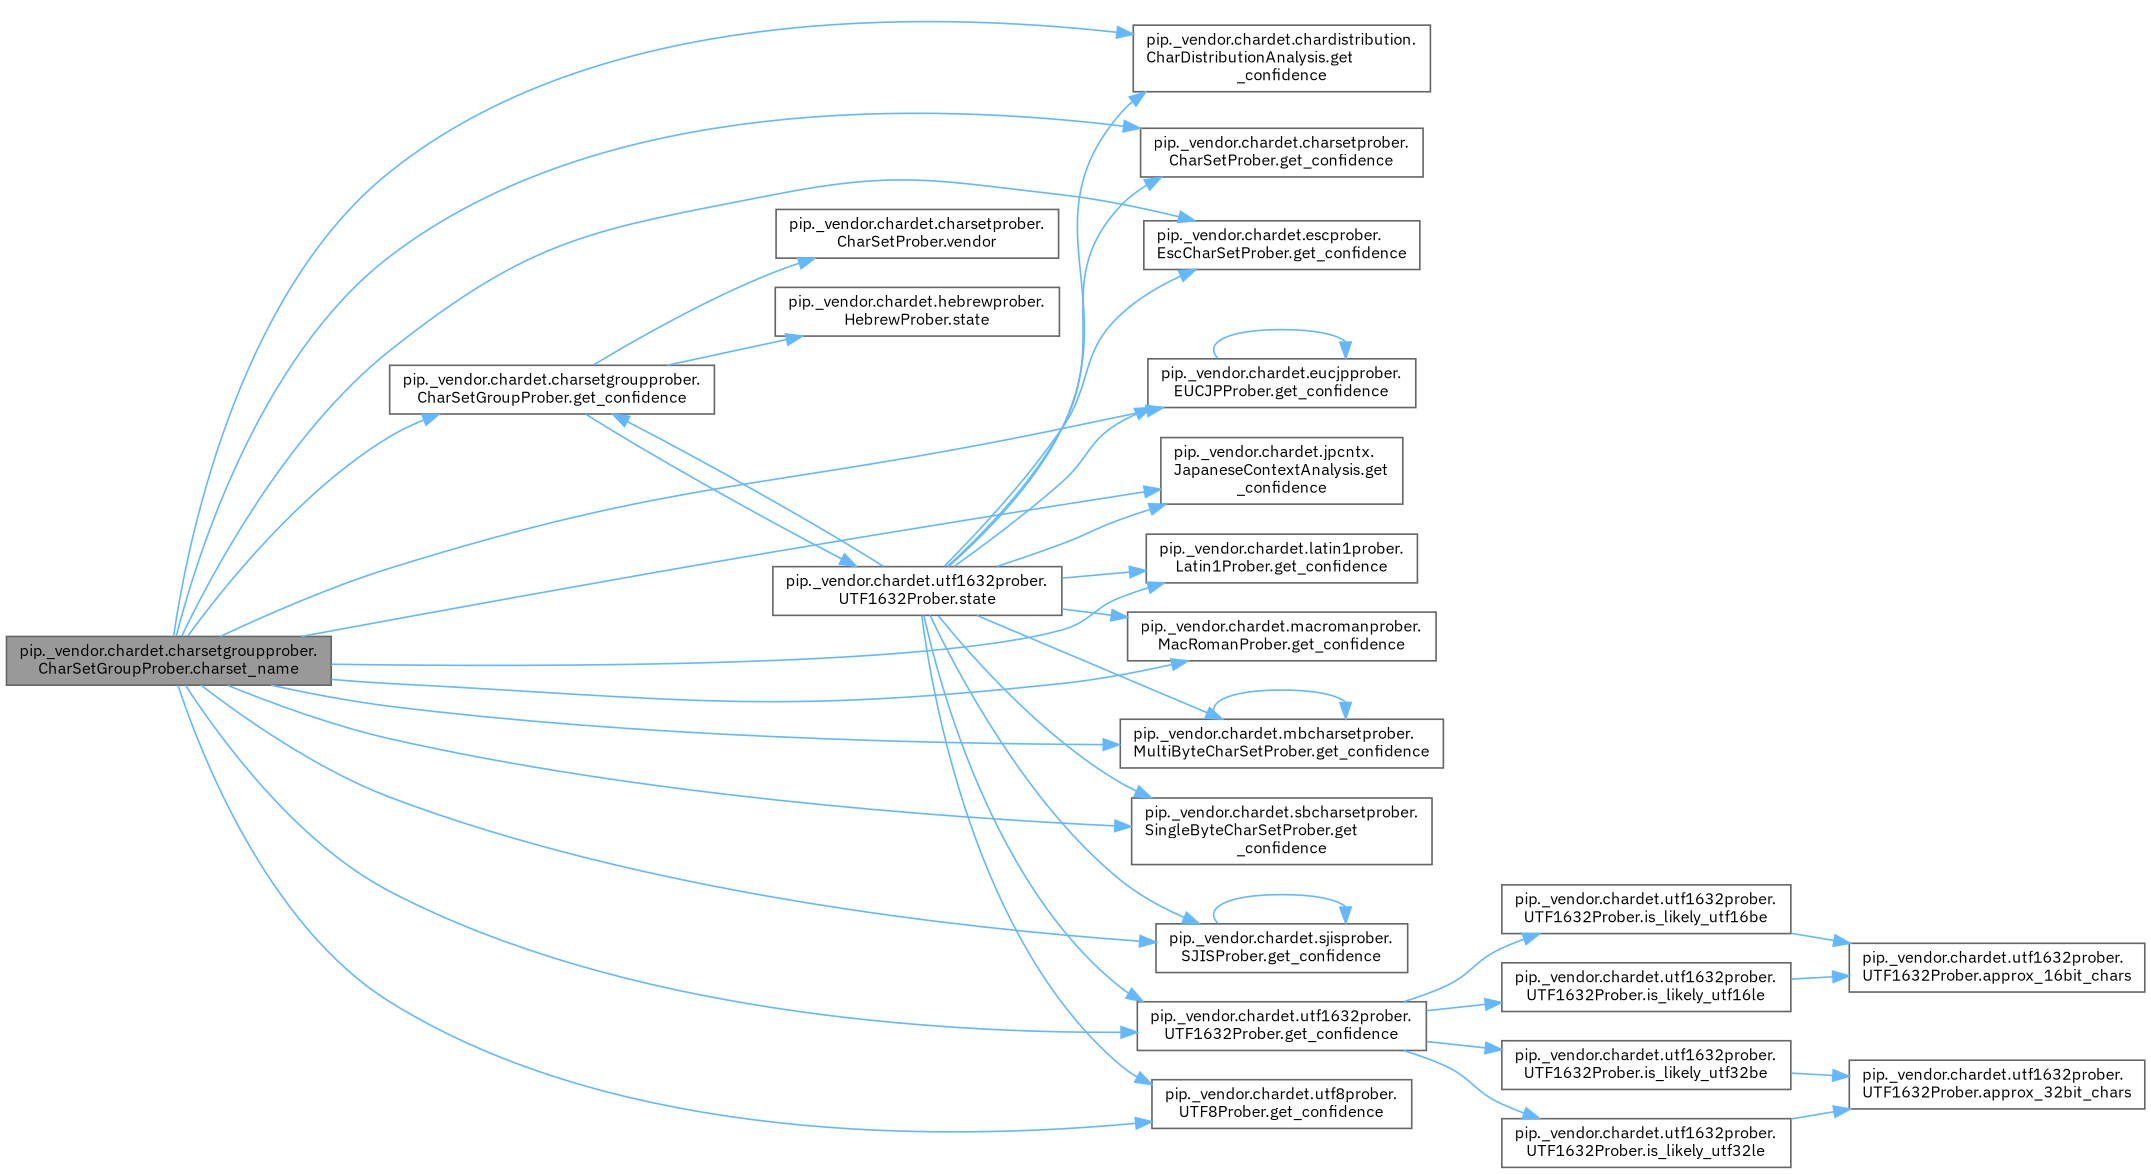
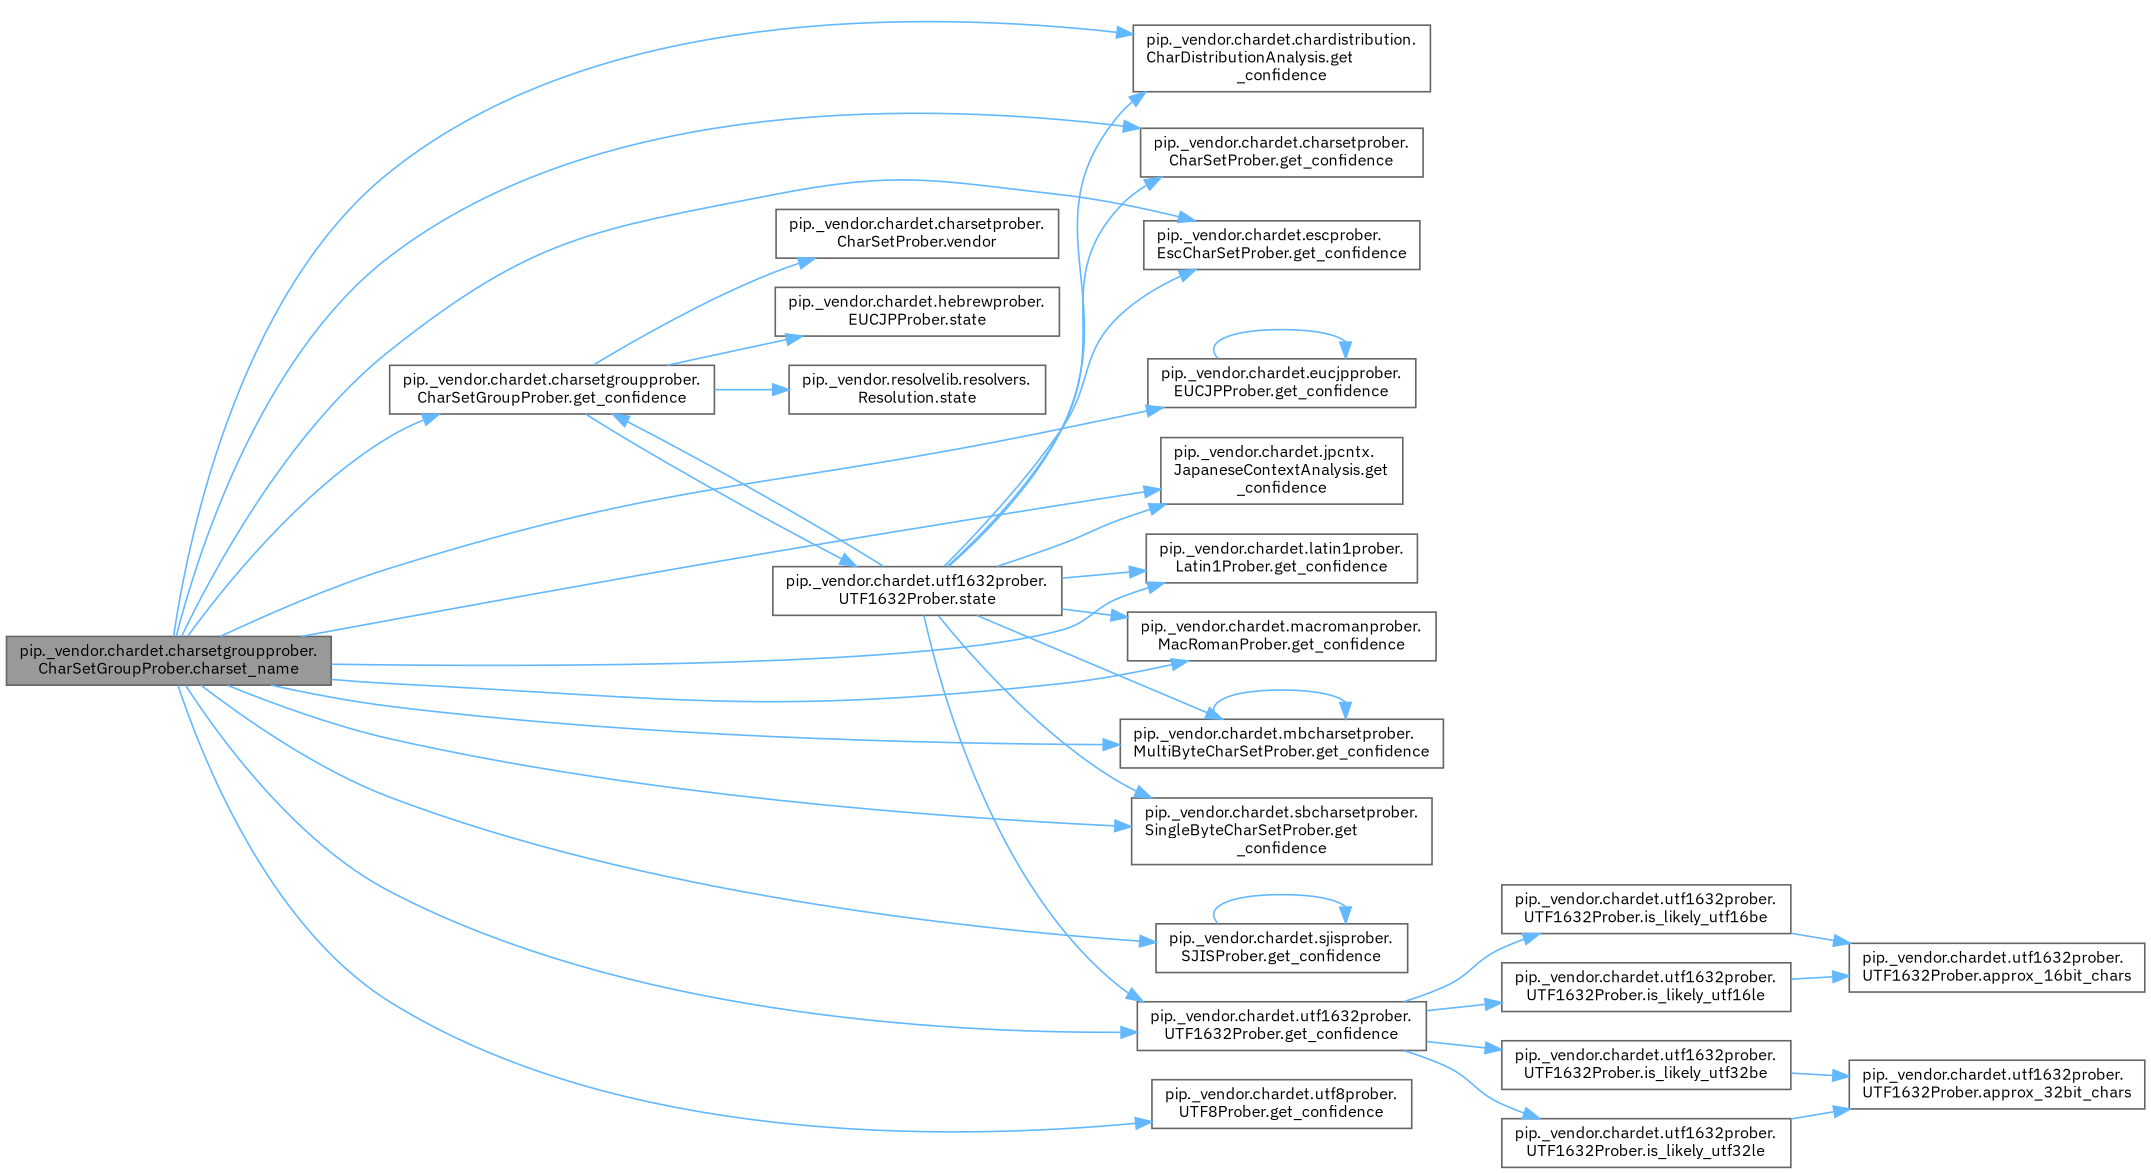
(917, 312) -> (917, 312)
none -> (917, 390)
(1049, 493) -> none
(1034, 787) -> none
(988, 867) -> none
